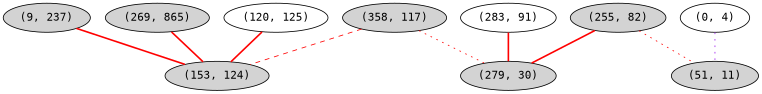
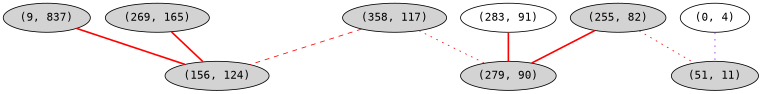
(47, 18) -> (47, 18)
(157, 18) -> (157, 18)
(276, 18) -> none
(217, 76) -> (217, 76)
(508, 76) -> (508, 76)
